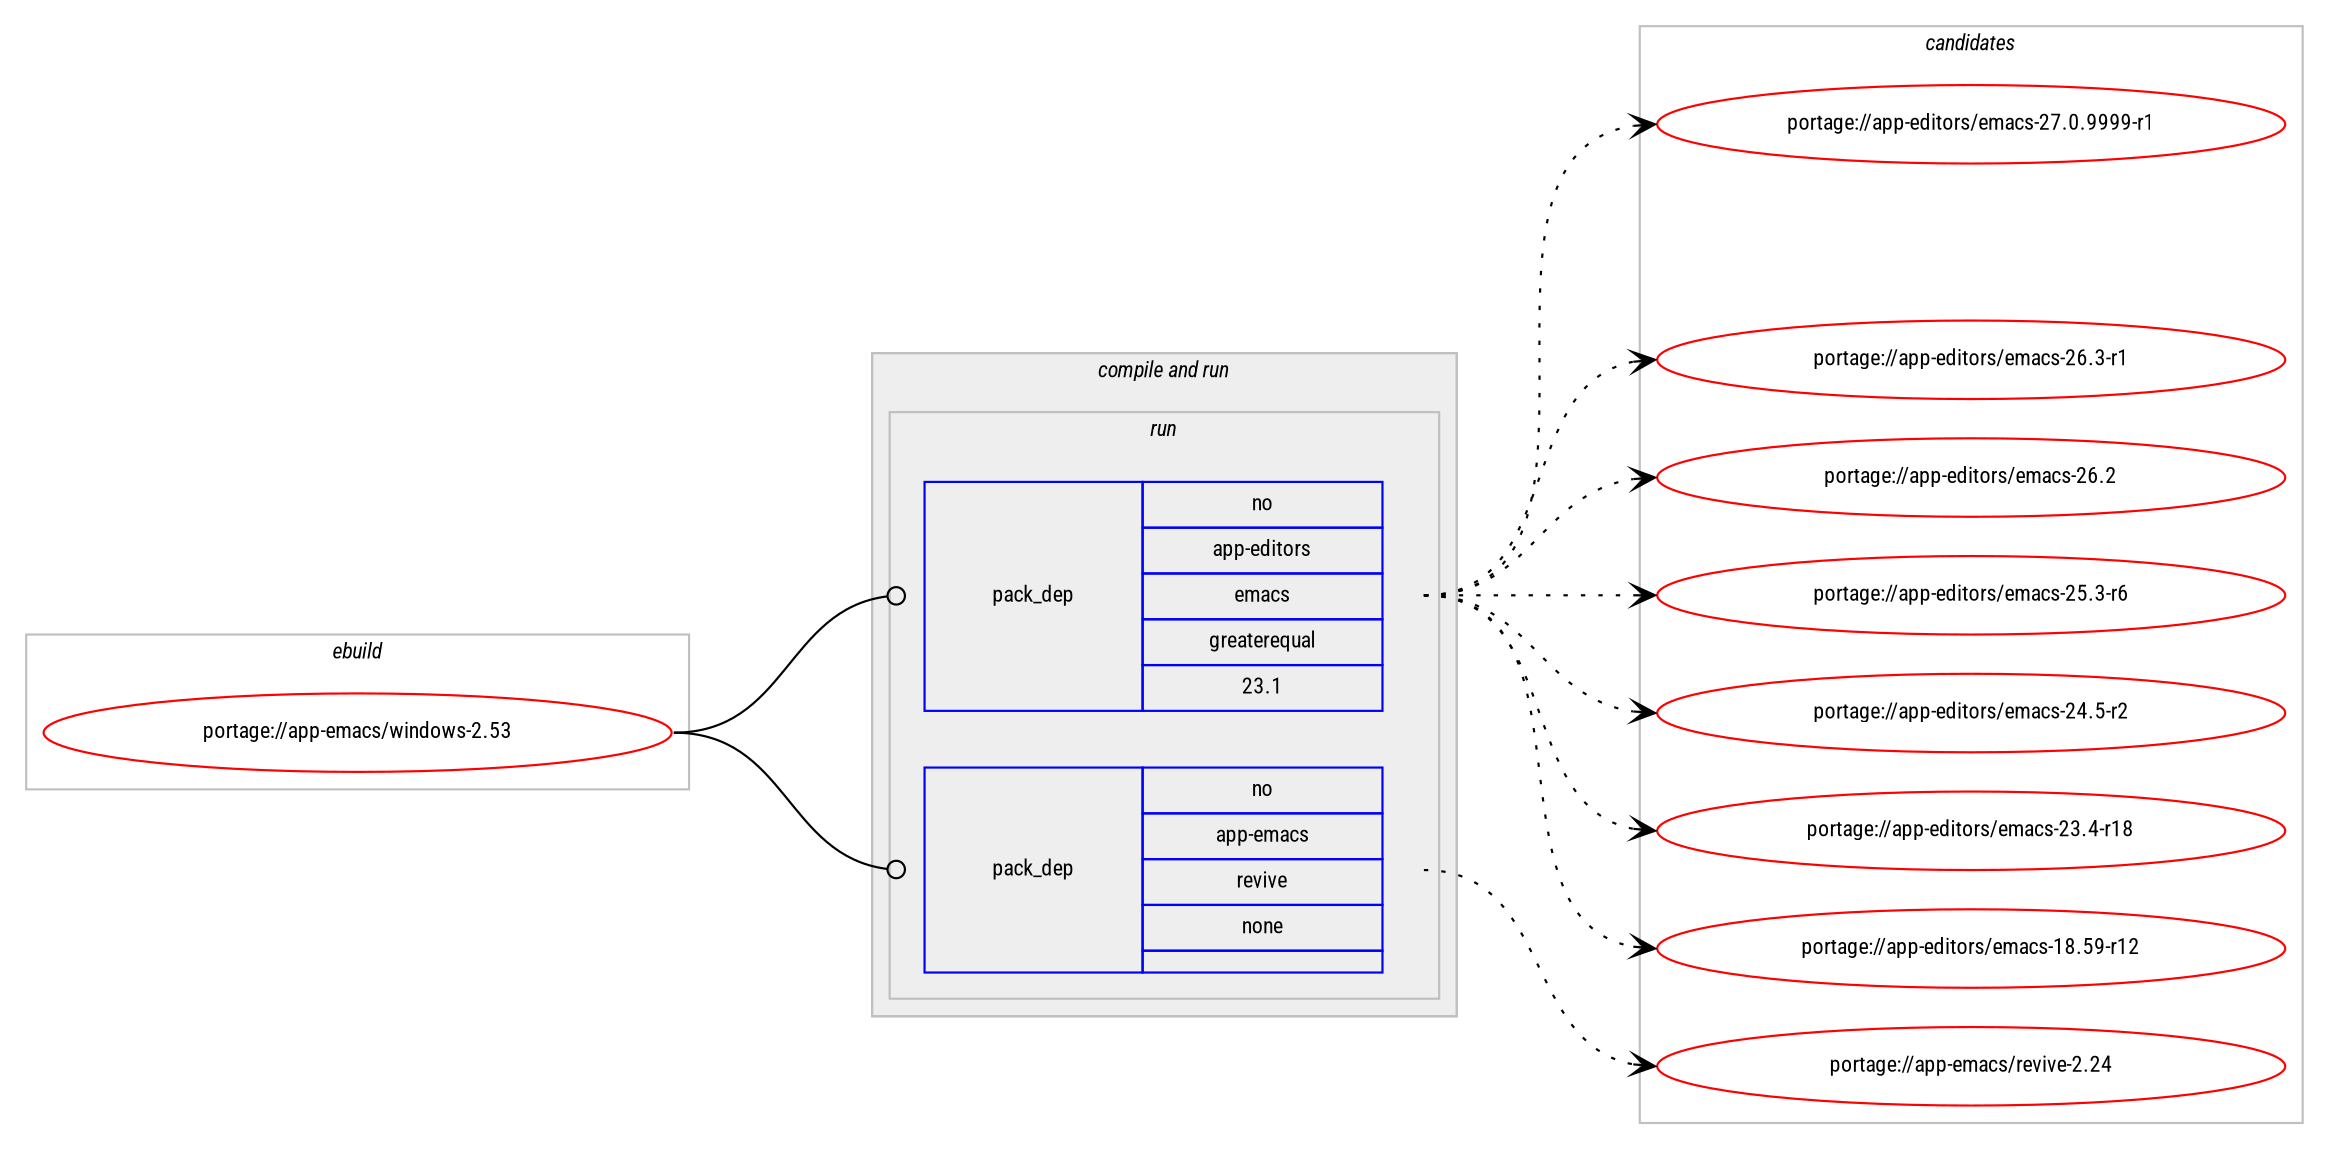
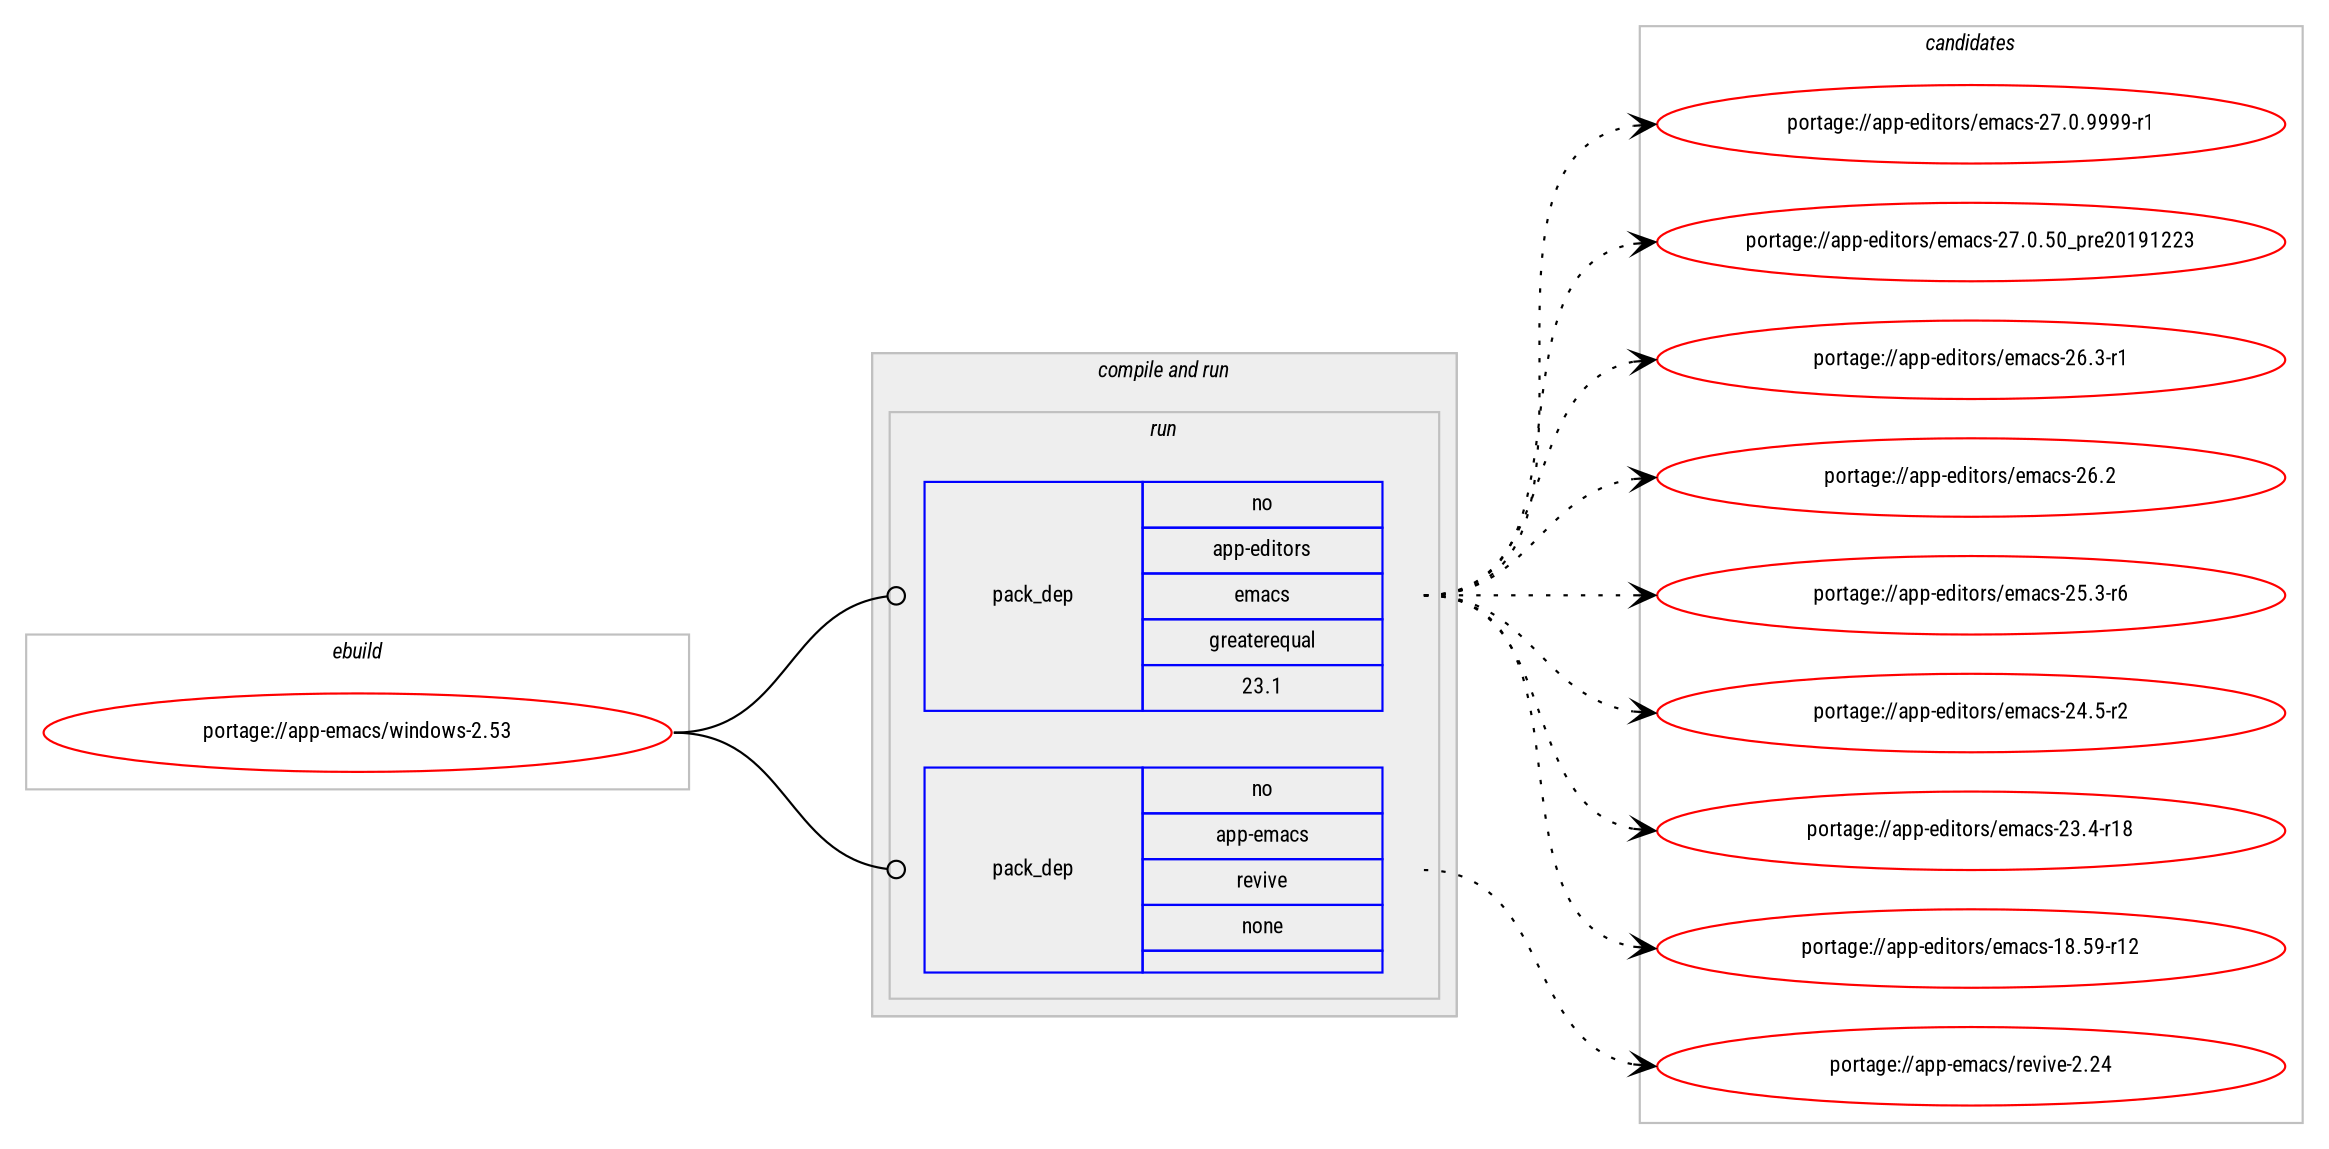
none -> (1971, 242)
